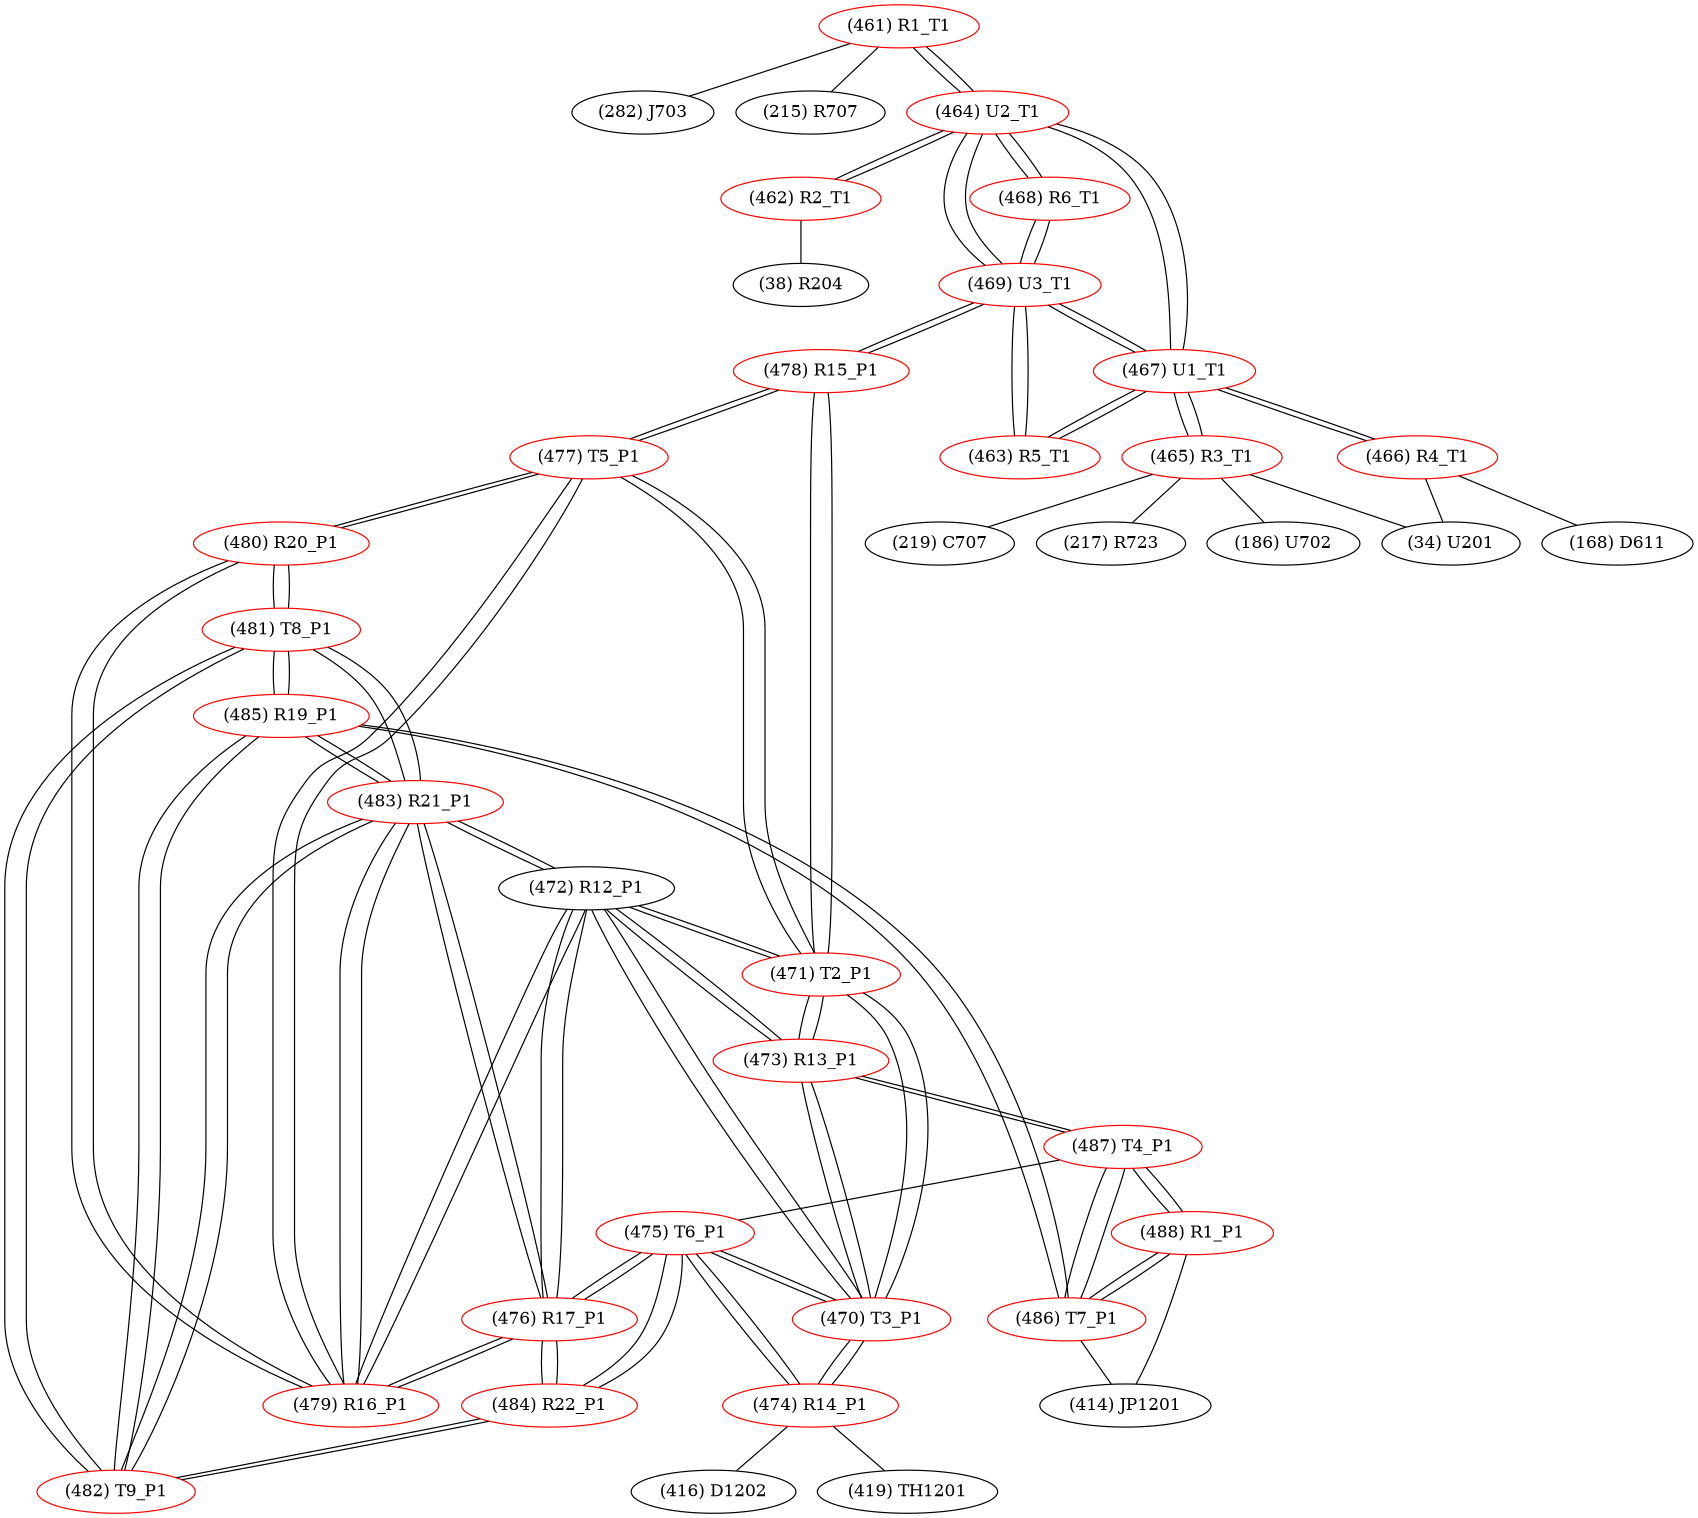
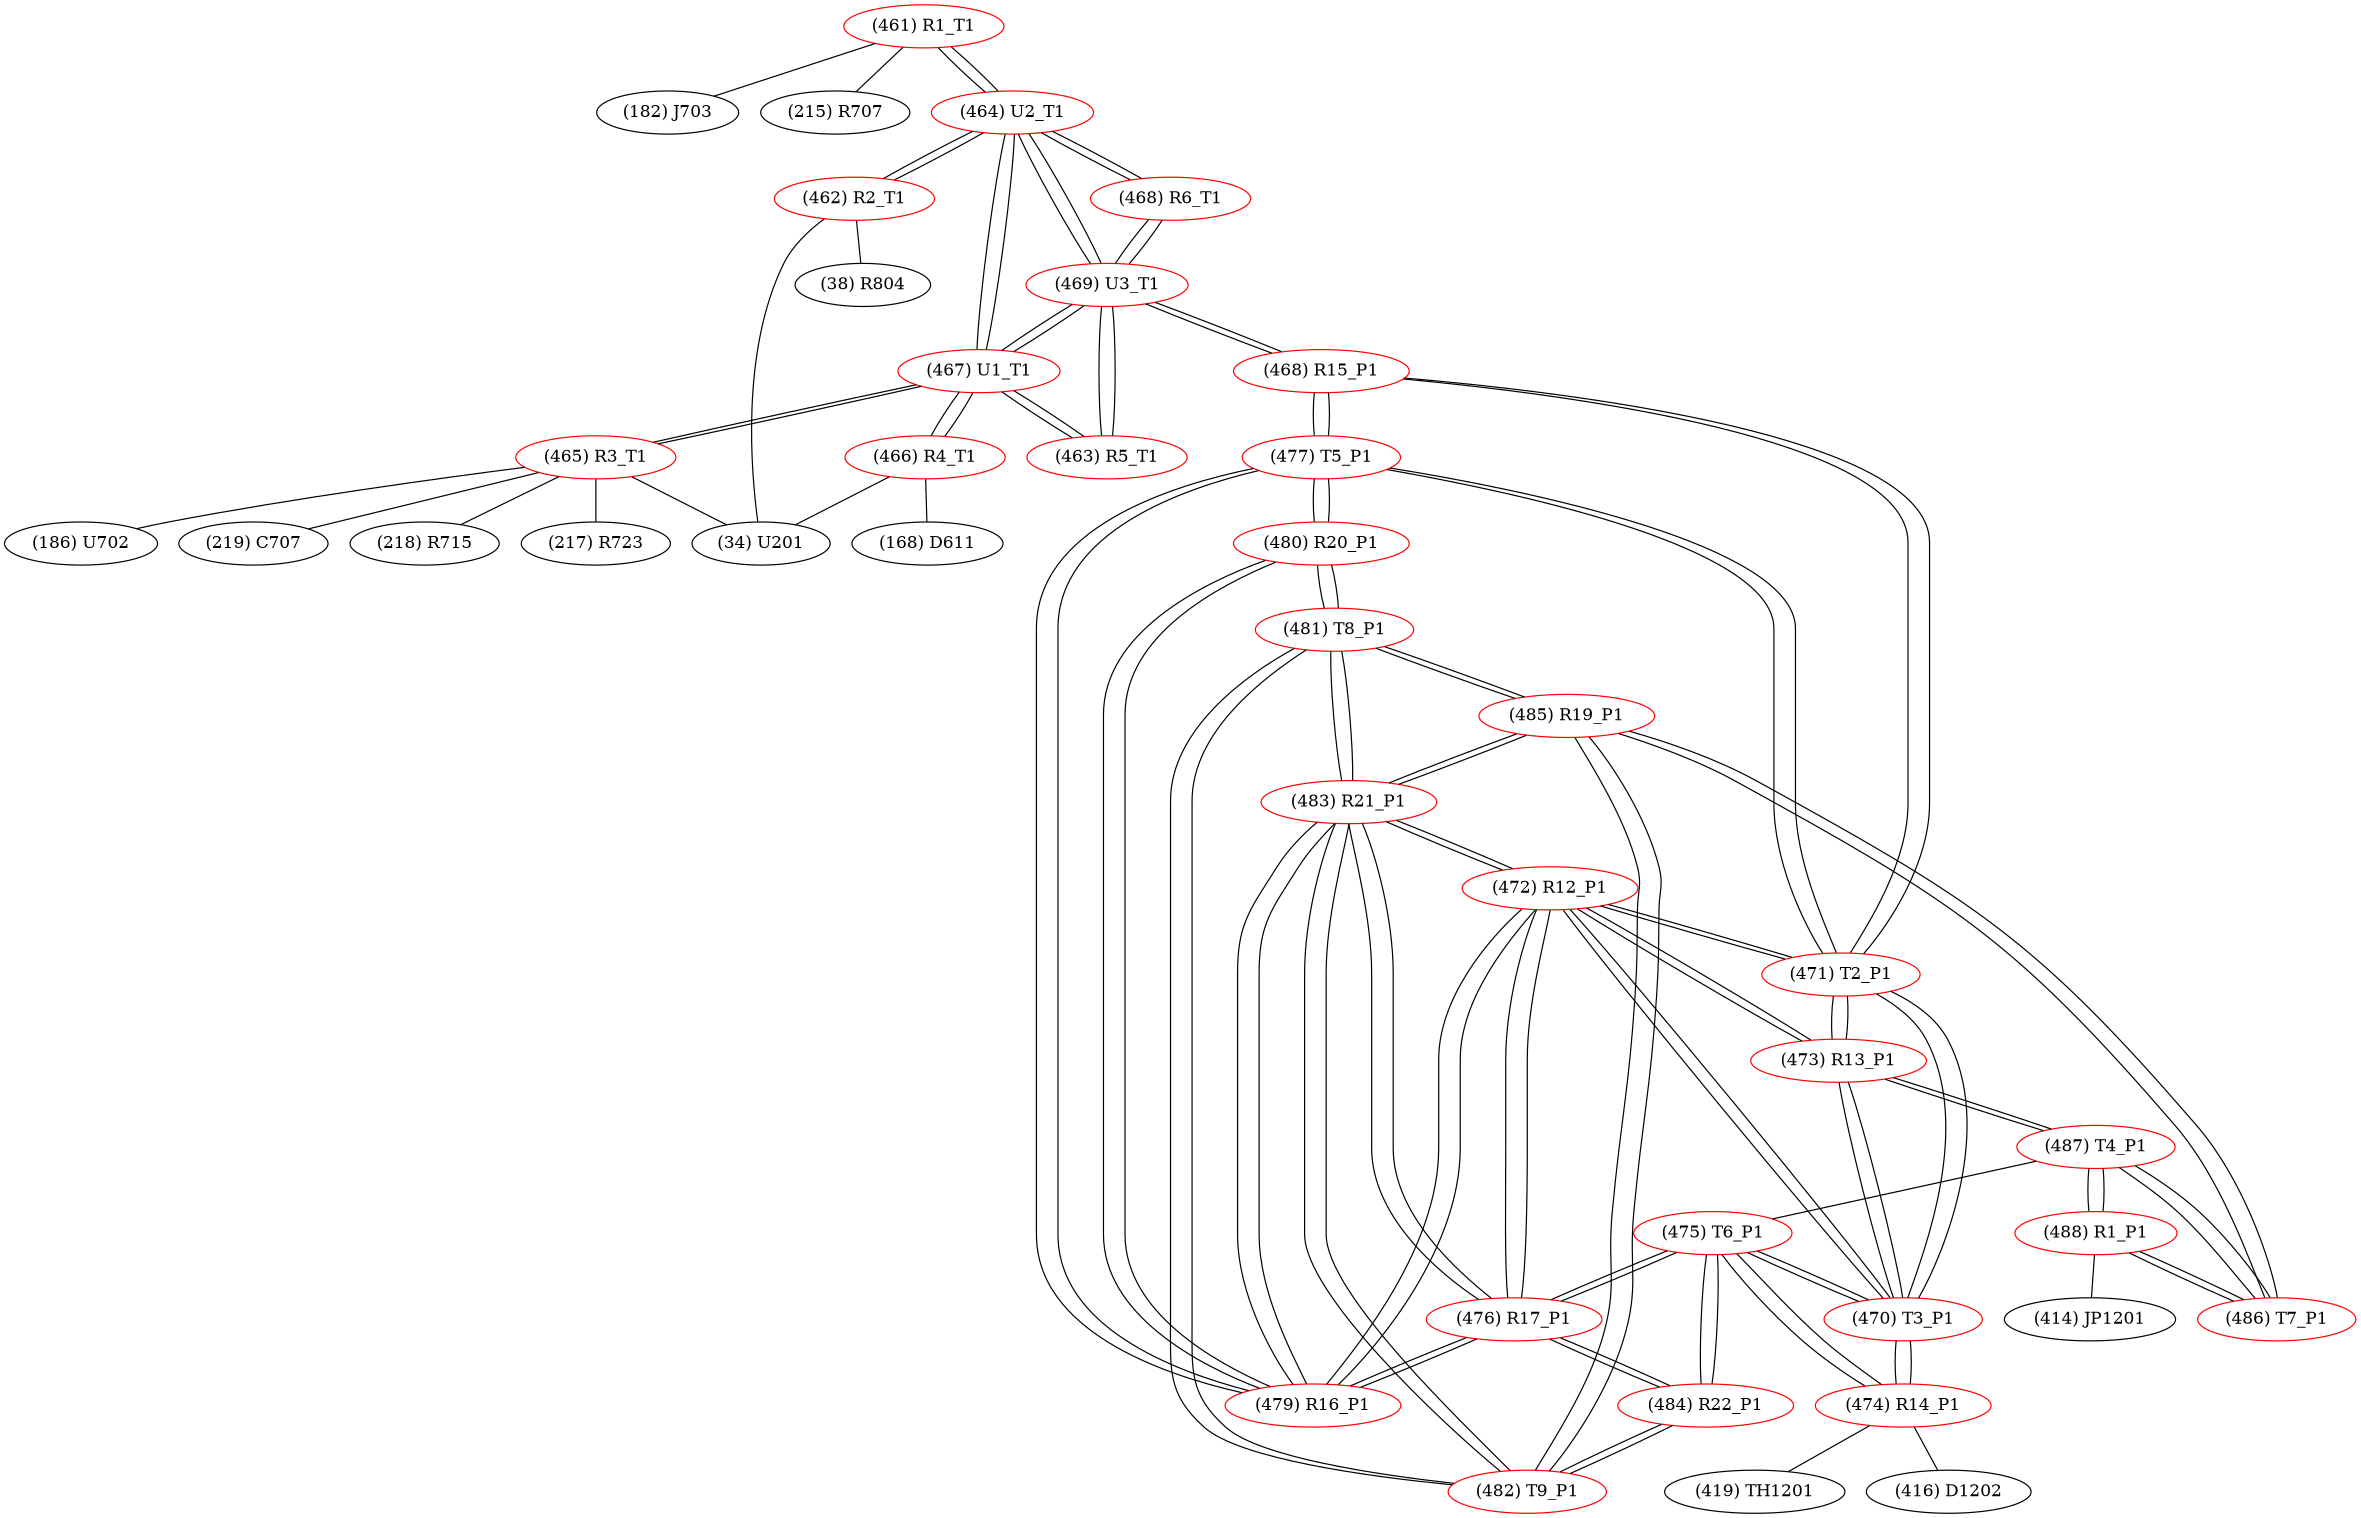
(643, 113) -> (668, 113)
(801, 285) -> (863, 285)
none -> (756, 360)
(821, 371) -> (1321, 371)
none -> (425, 544)
(587, 888) -> (1550, 888)
(1096, 1363) -> none
